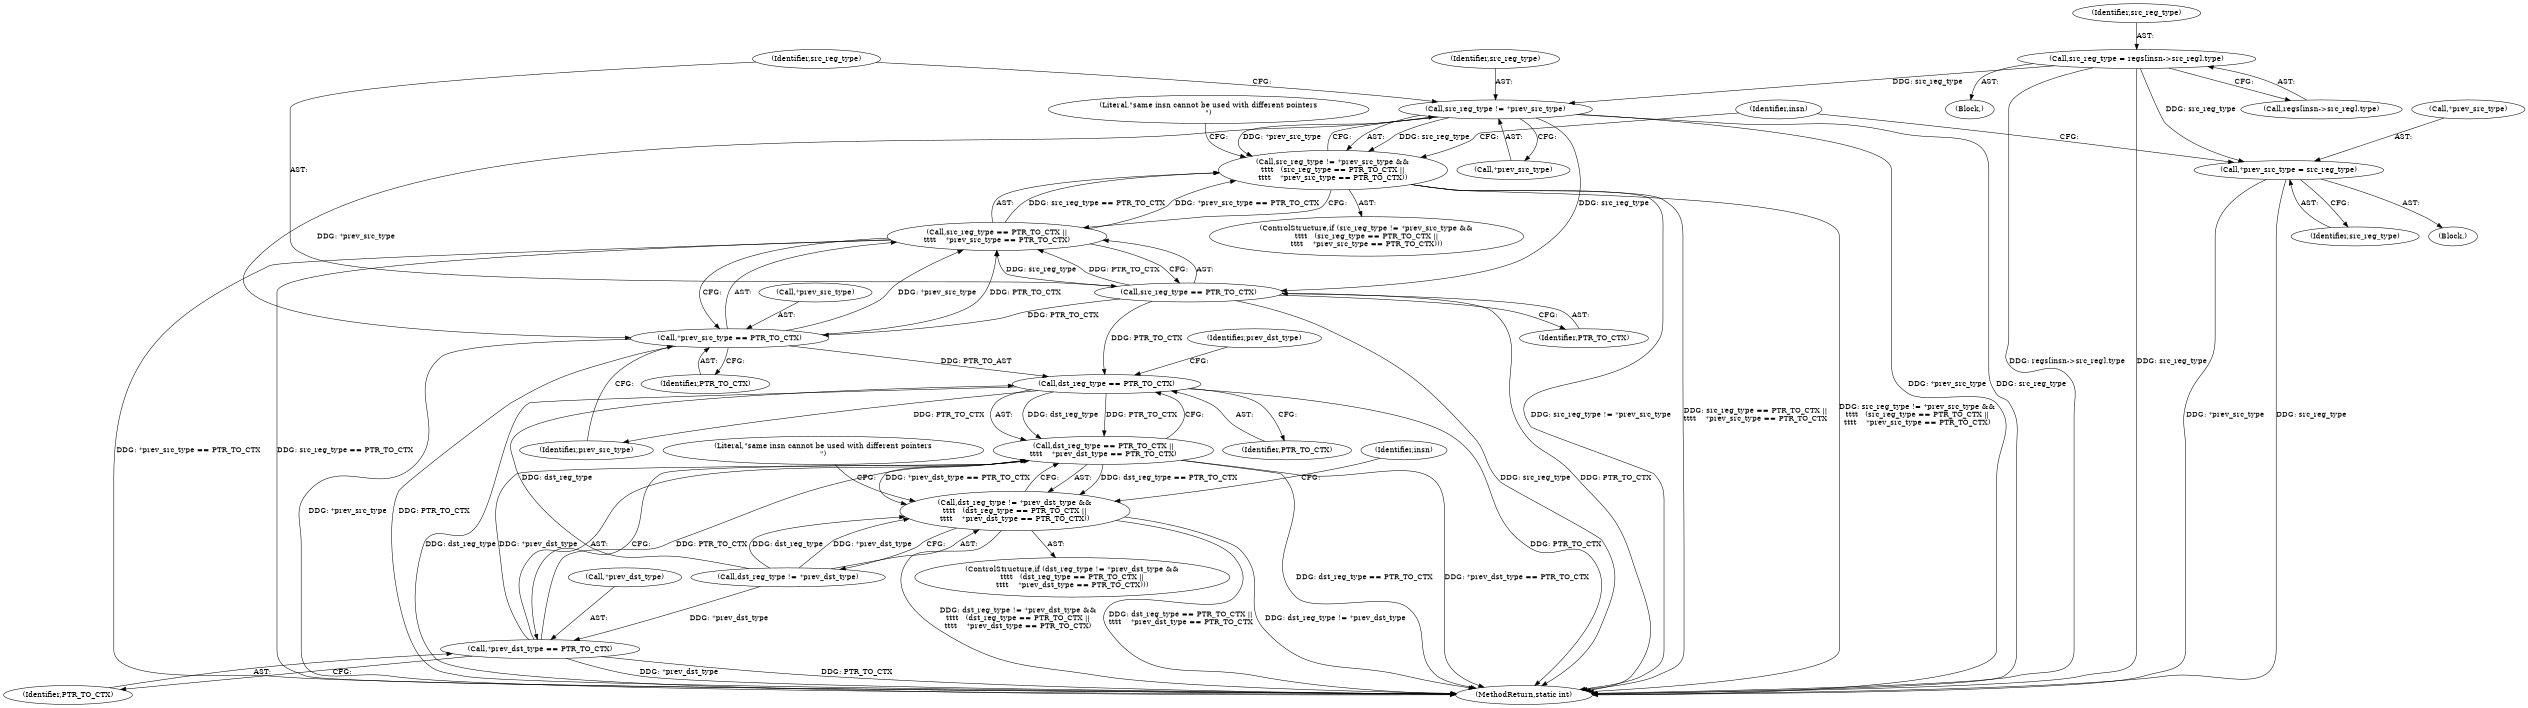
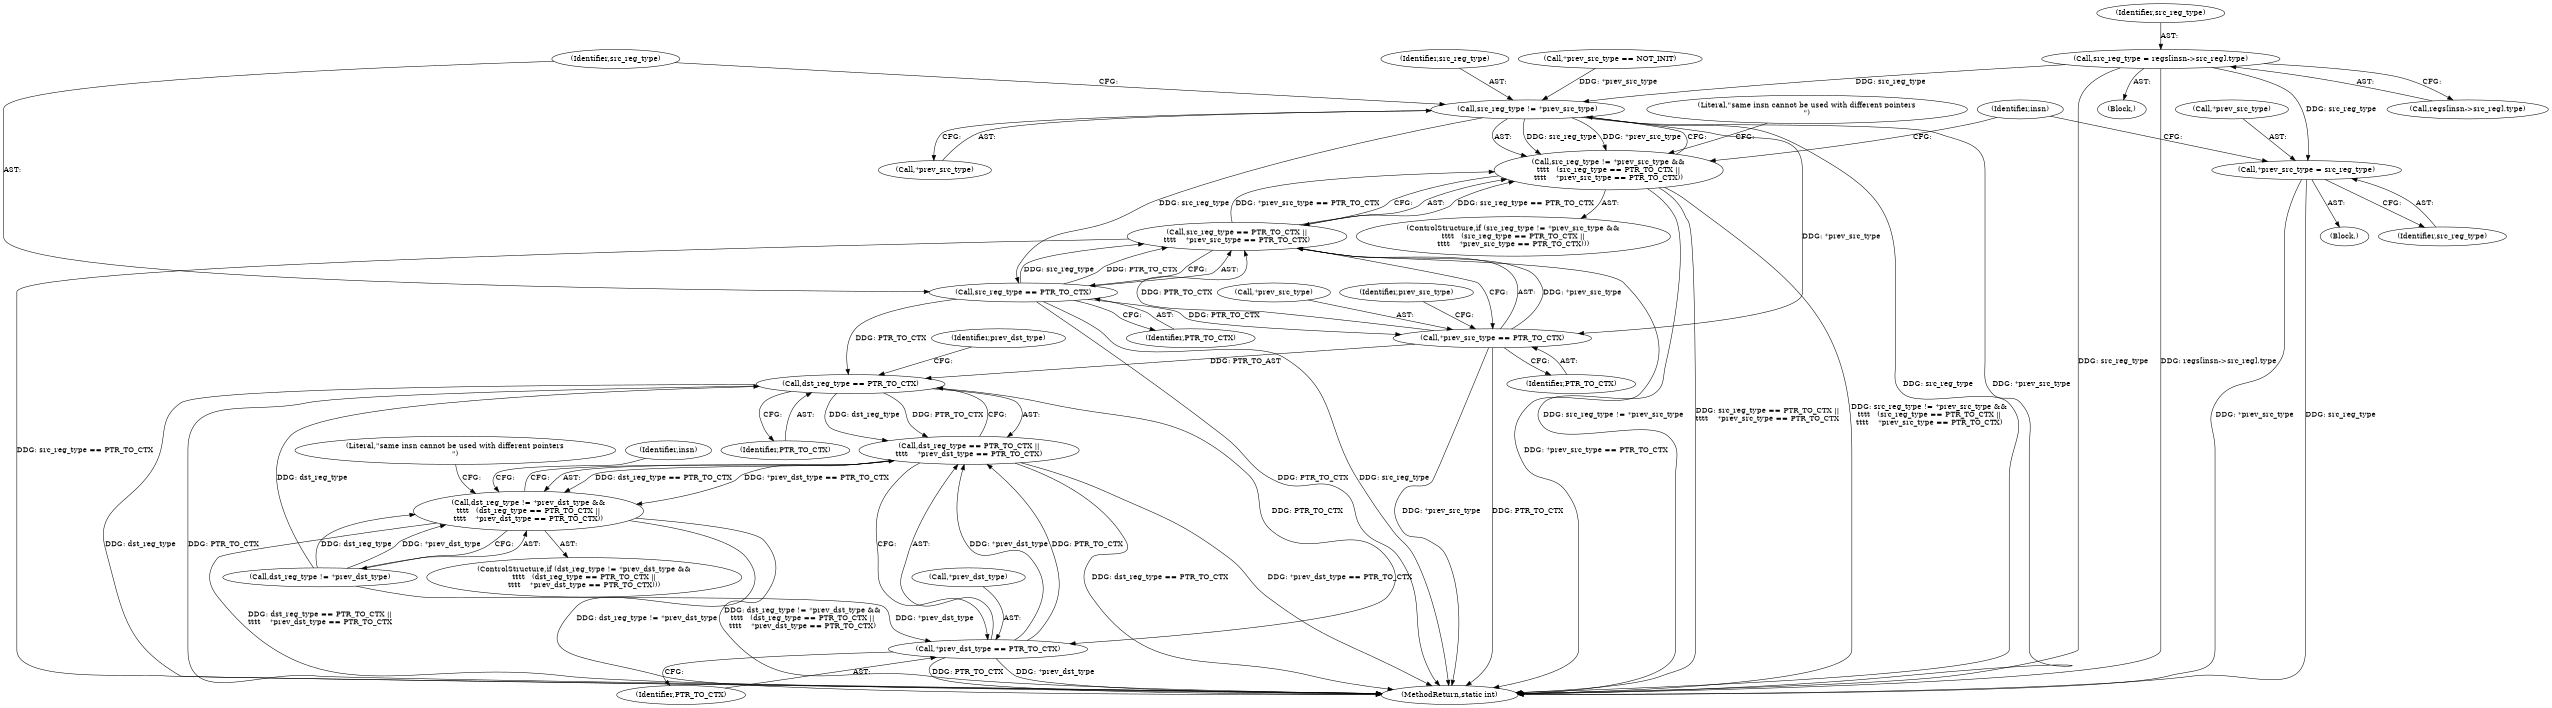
none -> (1610, 59)
(833, 412) -> (1314, 543)
